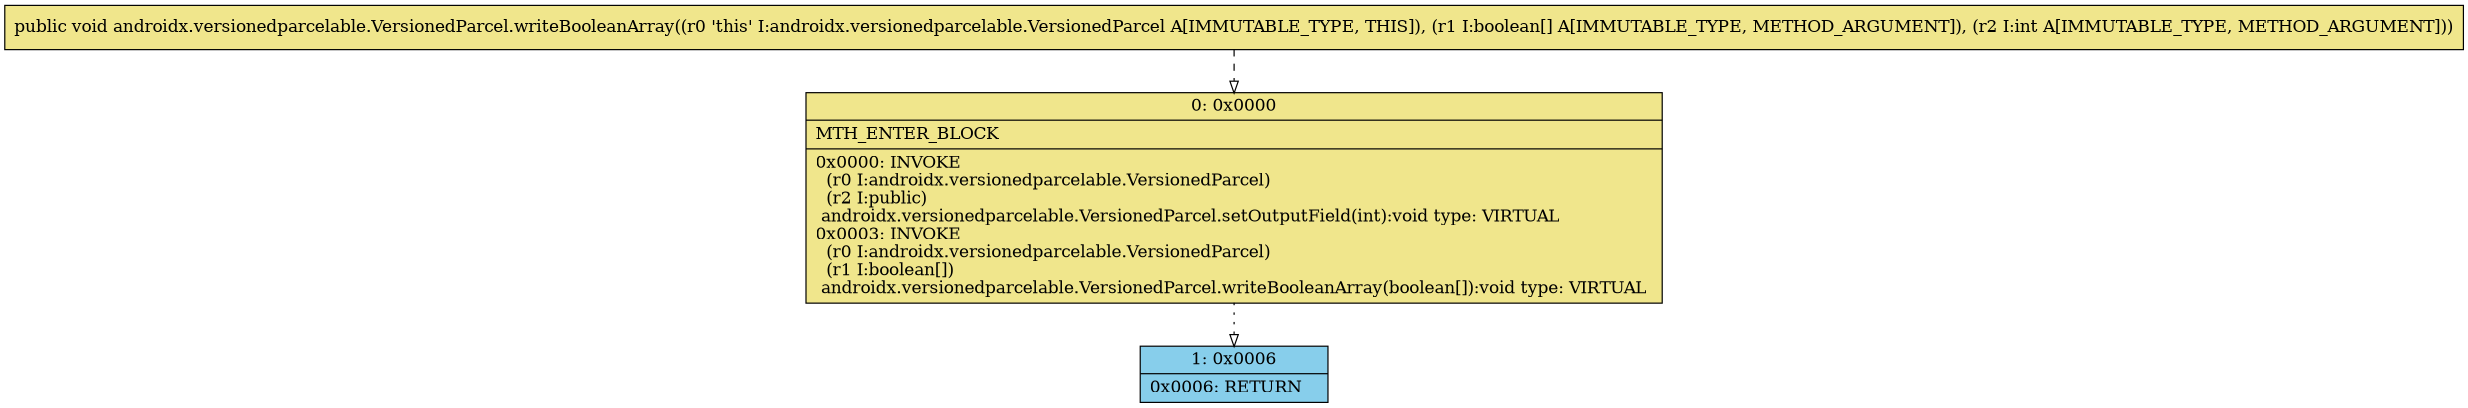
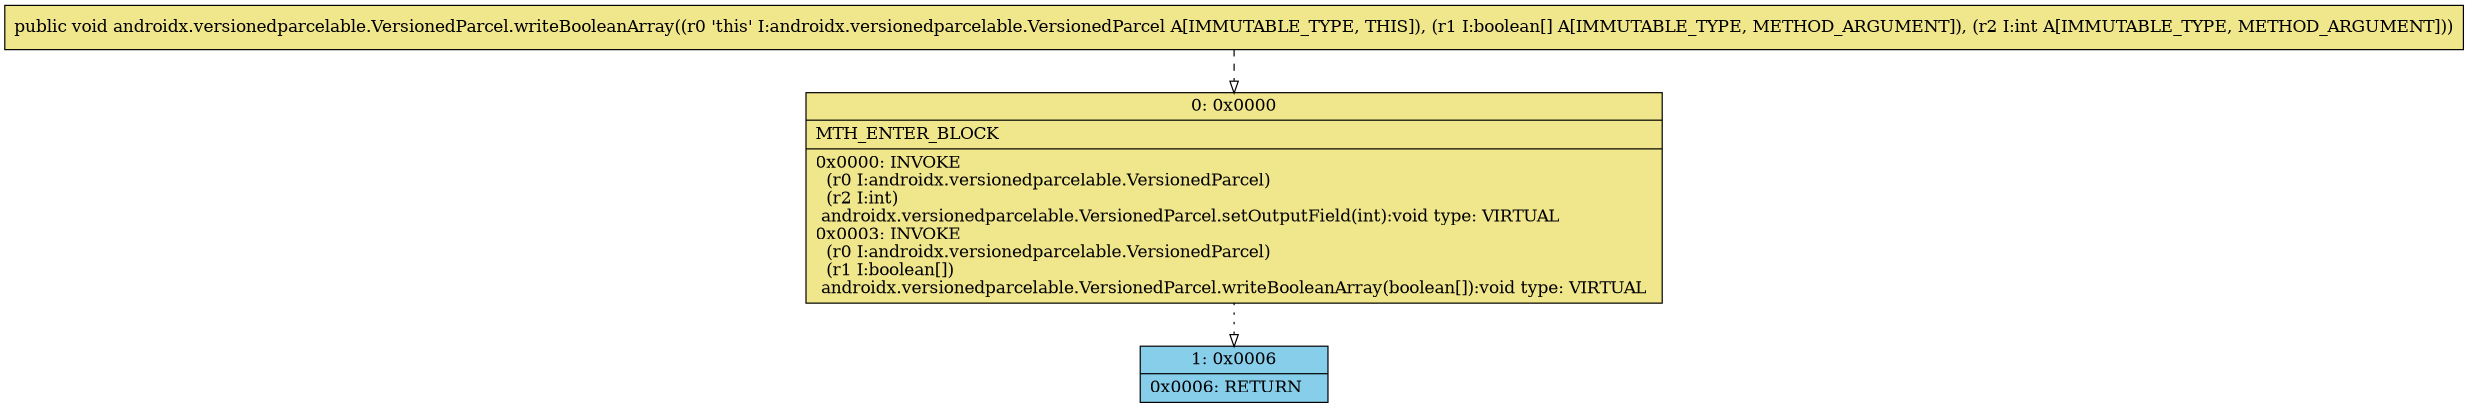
(872, 199) -> (857, 199)
